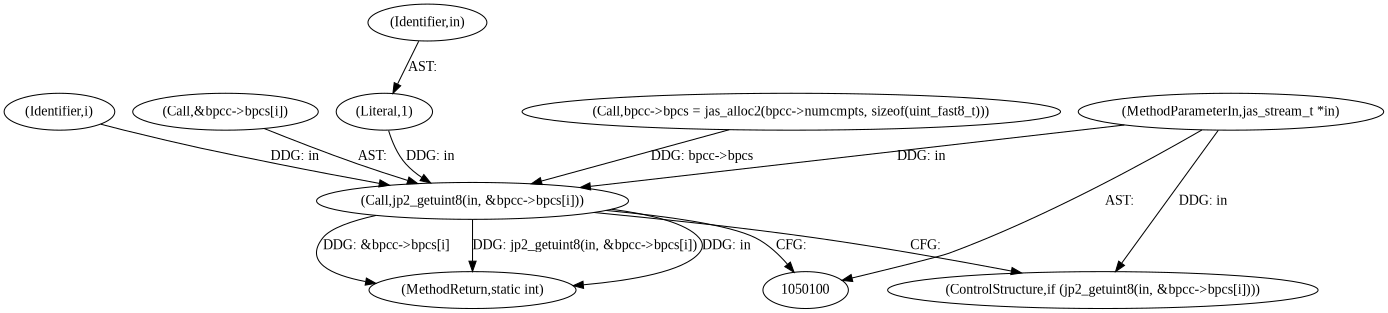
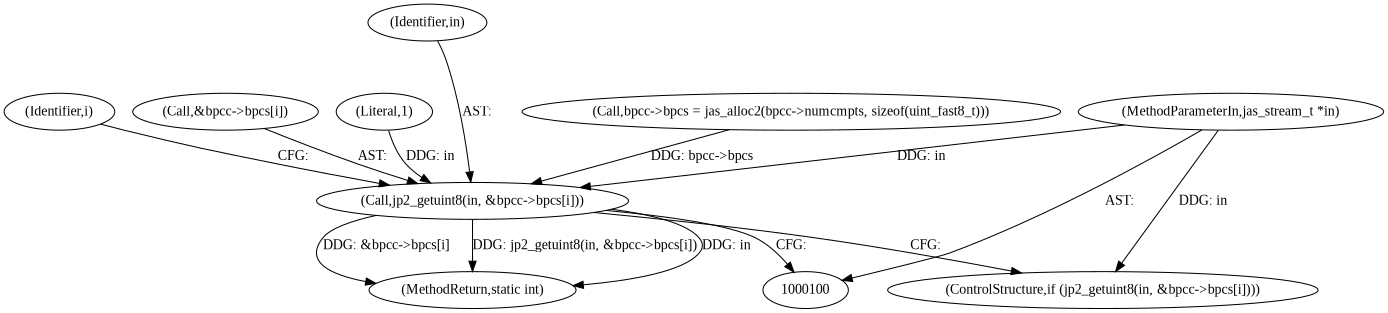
(408, 63) -> (458, 105)
(295, 156) -> (295, 156)
(806, 290) -> (806, 290)
